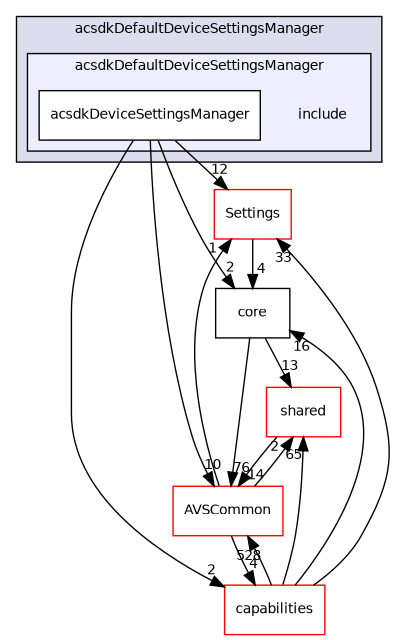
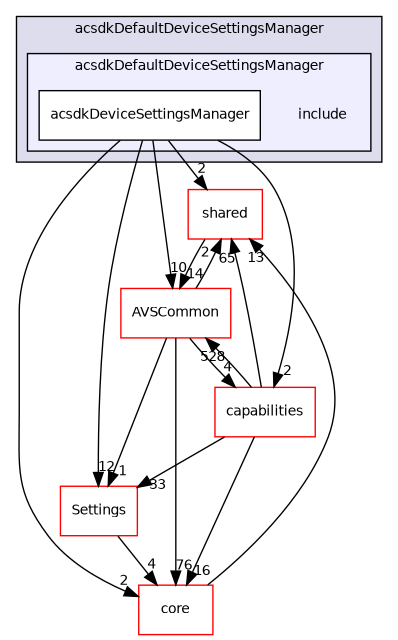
none -> (183, 159)
(253, 313) -> (176, 610)
(241, 405) -> (176, 455)
